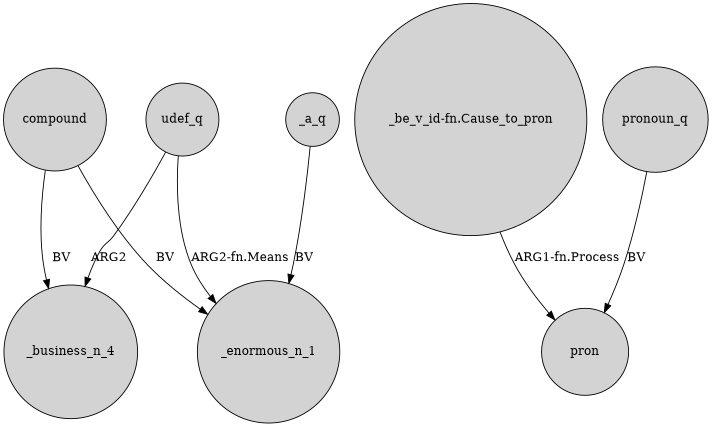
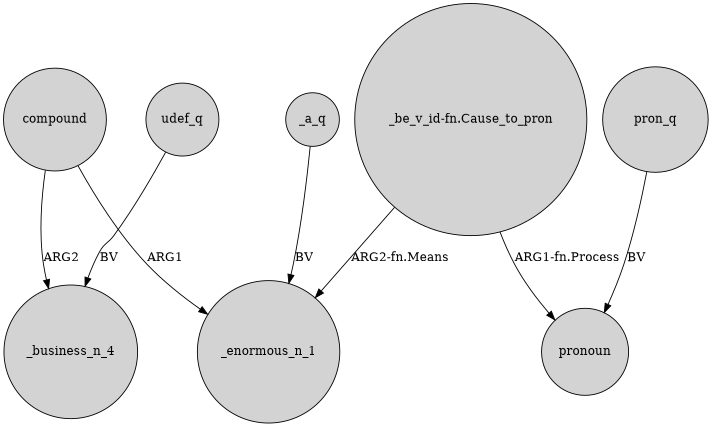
(655, 120) -> (655, 120)
(181, 229) -> (358, 249)
(62, 258) -> (62, 258)
(109, 258) -> (109, 258)
(165, 258) -> (165, 258)
(585, 352) -> (585, 352)
